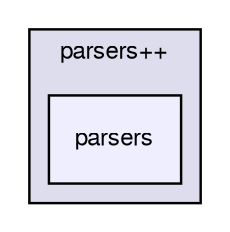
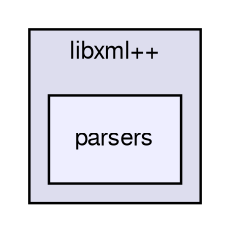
(115, 53) -> (115, 53)
